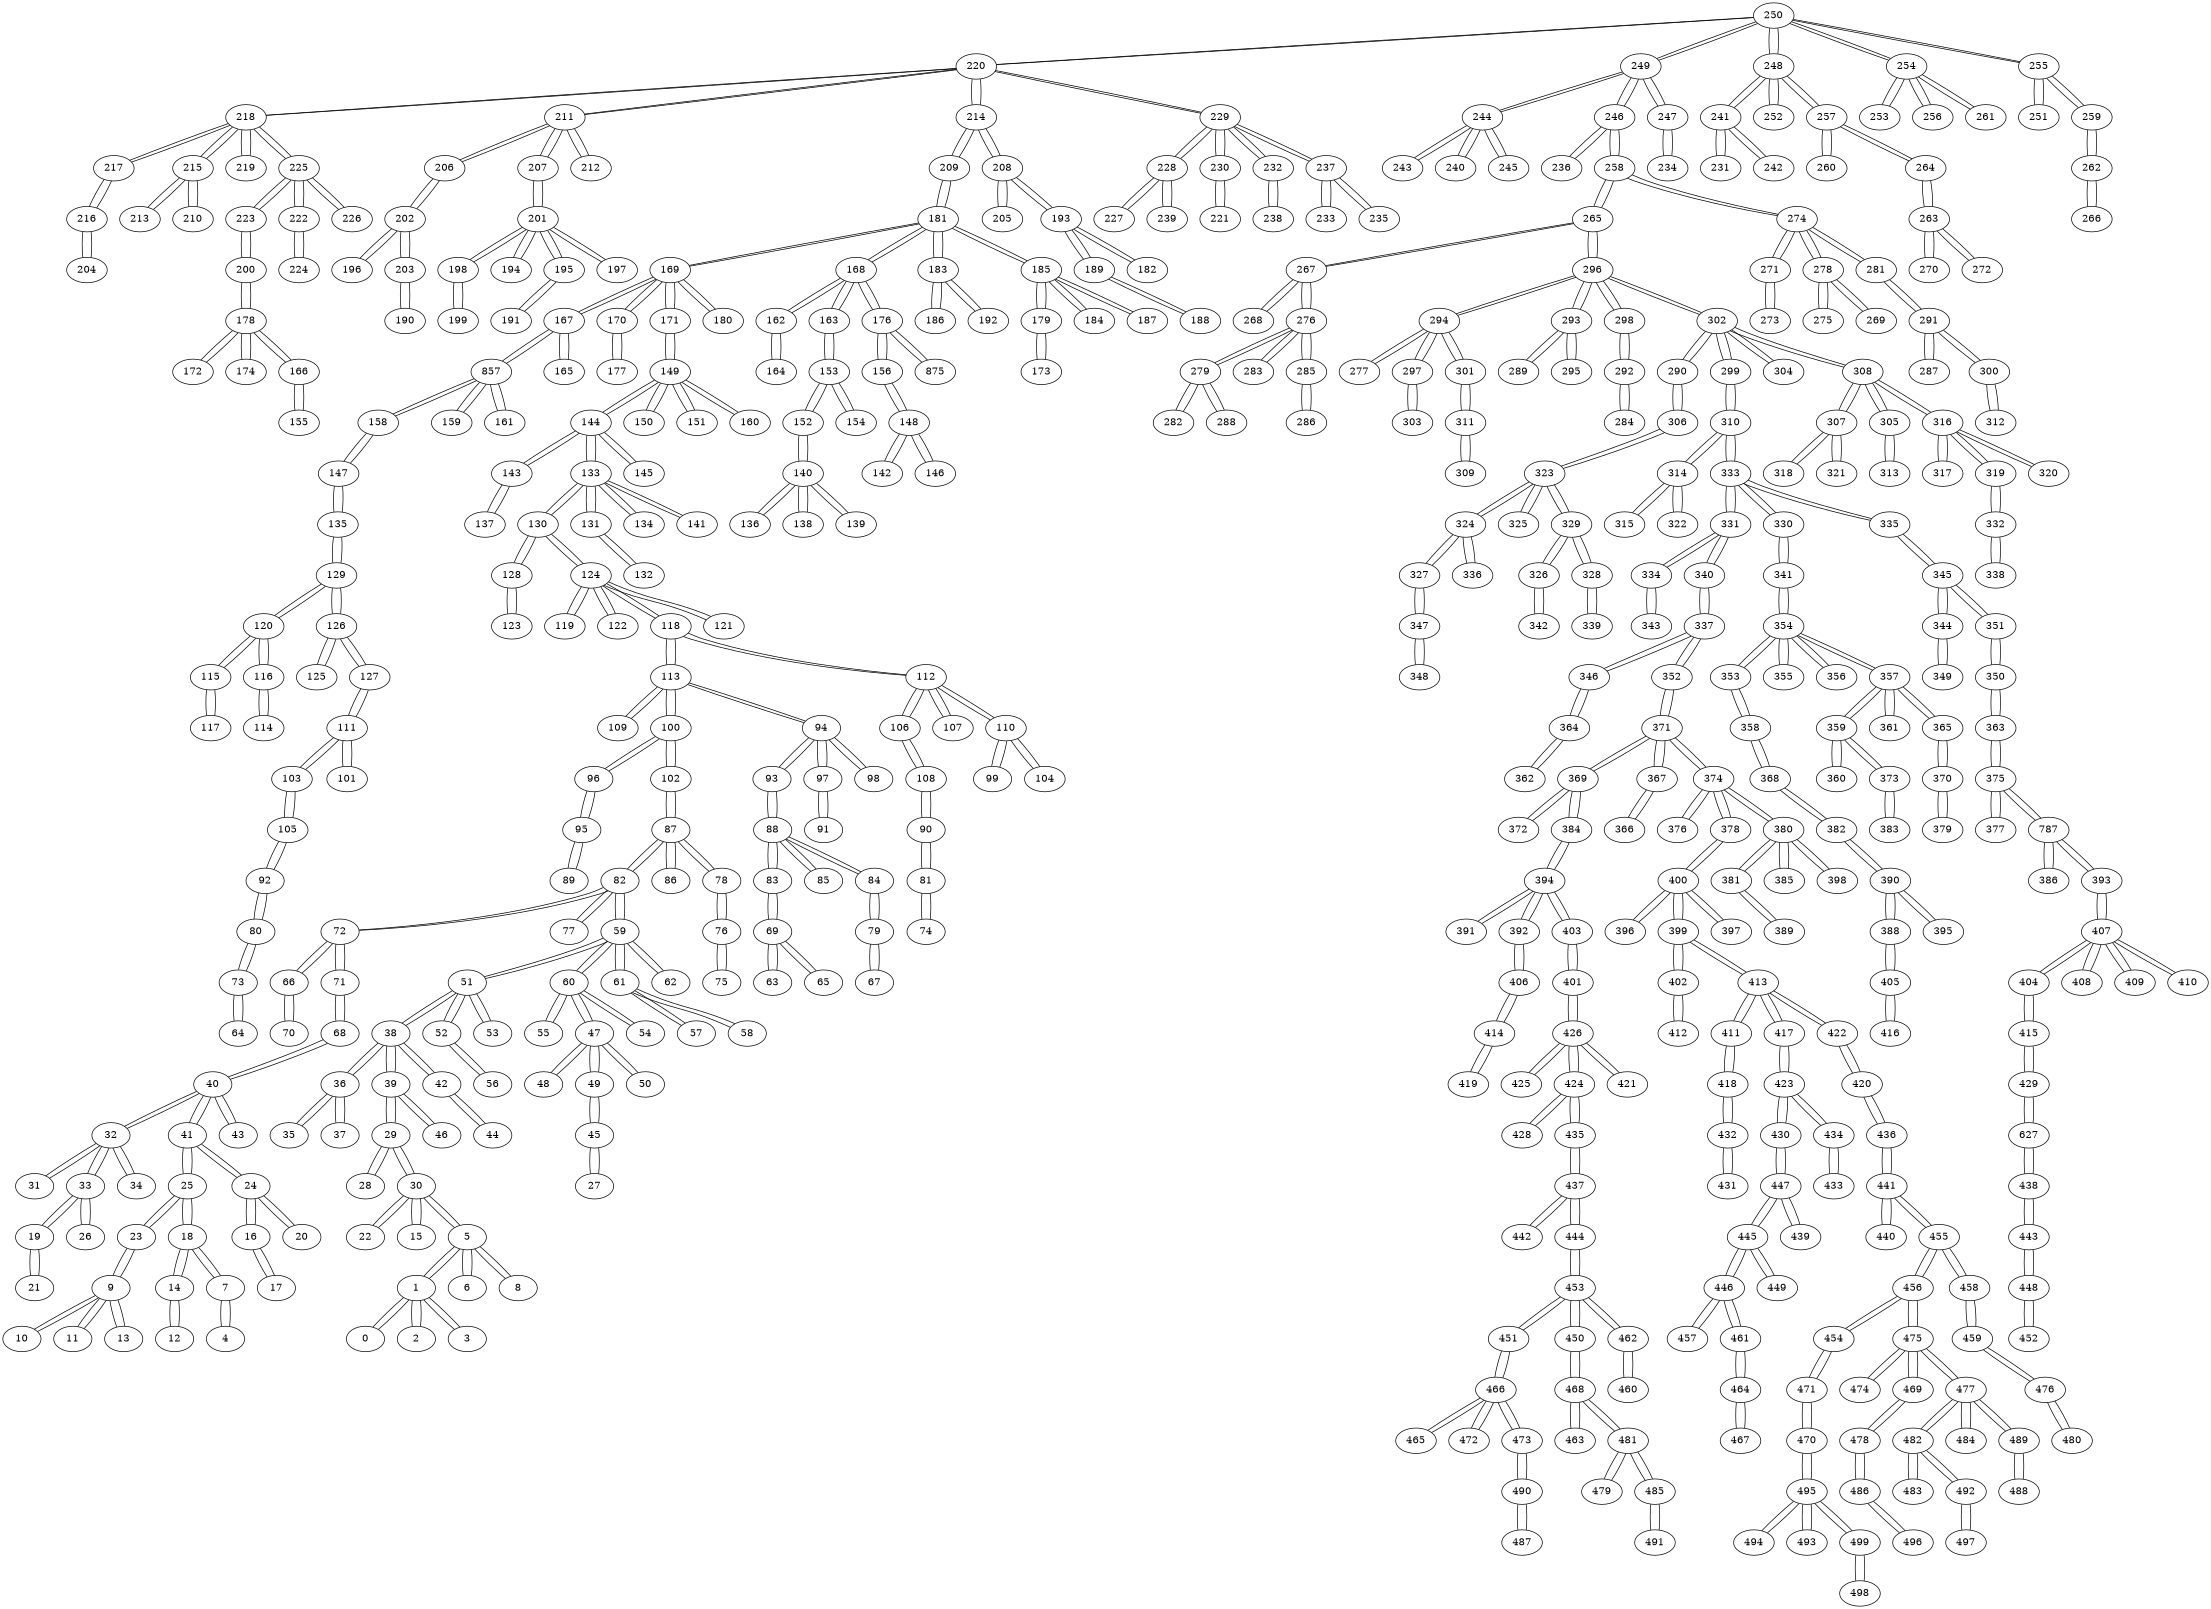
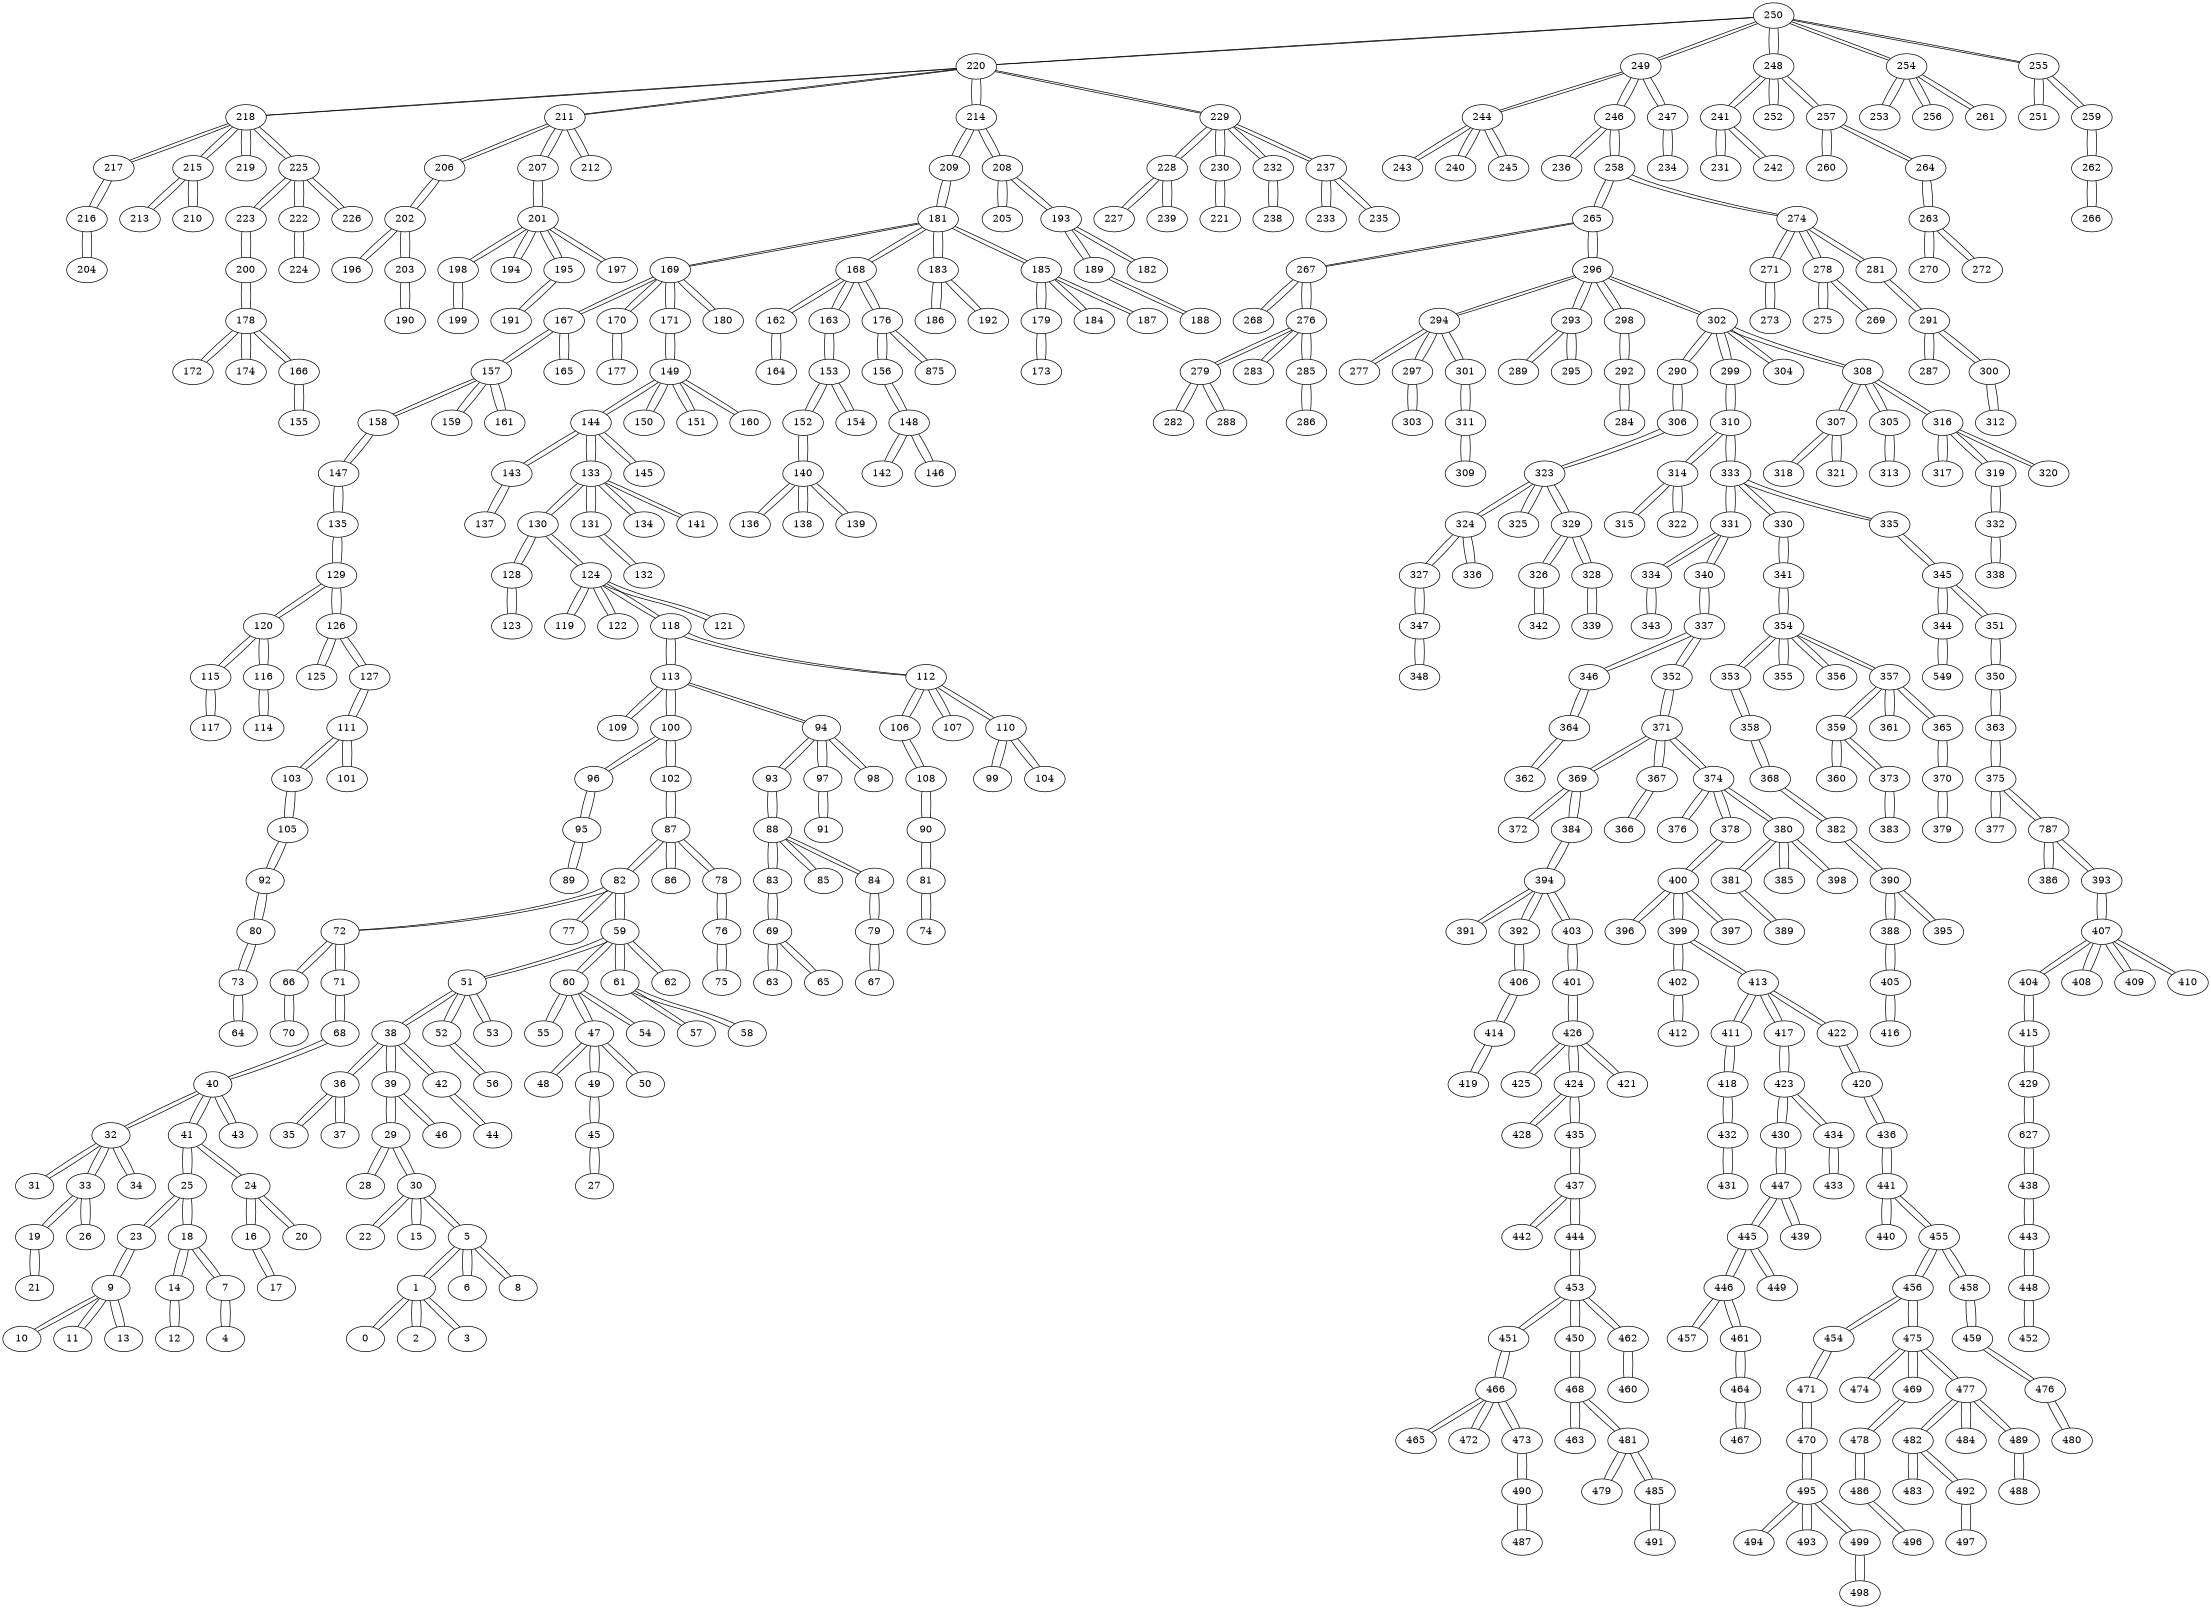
(491, 372) -> (491, 372)
(1943, 677) -> (1943, 677)
